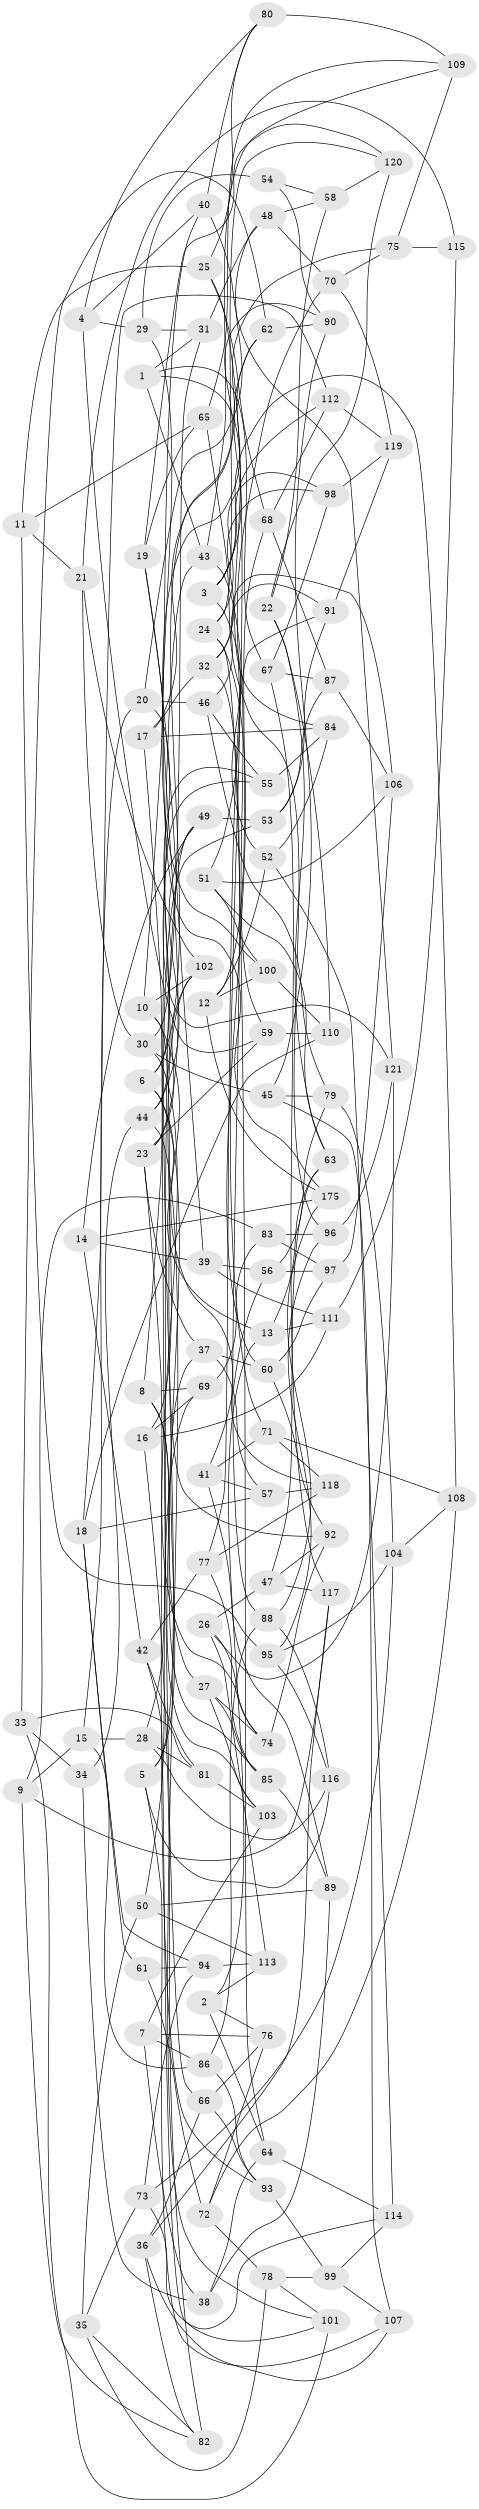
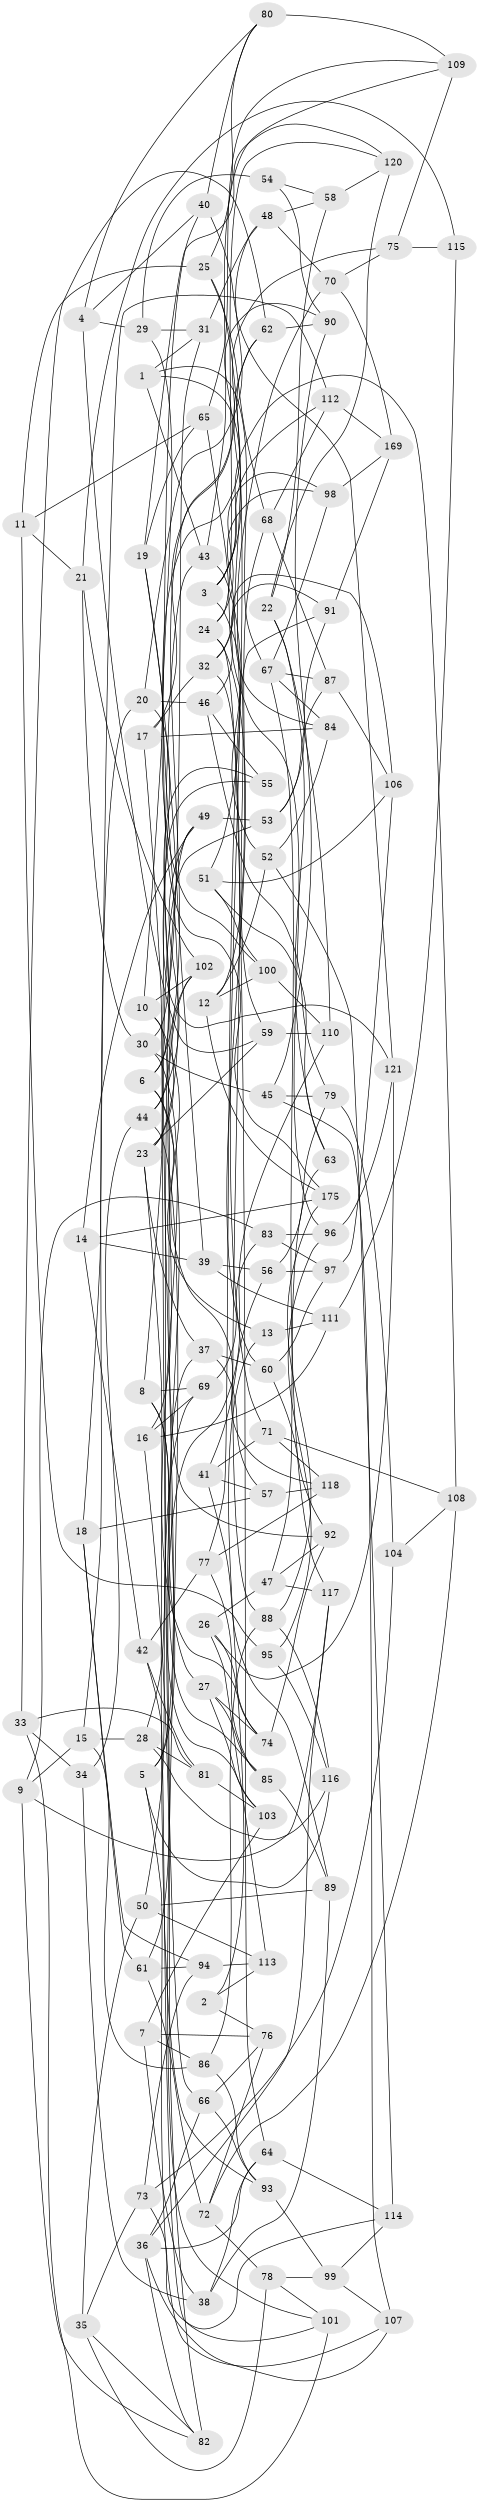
(394, 447) -> (394, 447)
(296, 759) -> (289, 690)
(295, 1245) -> none
(143, 1323) -> (184, 1463)
(340, 1619) -> none
(237, 2078) -> (218, 2238)
